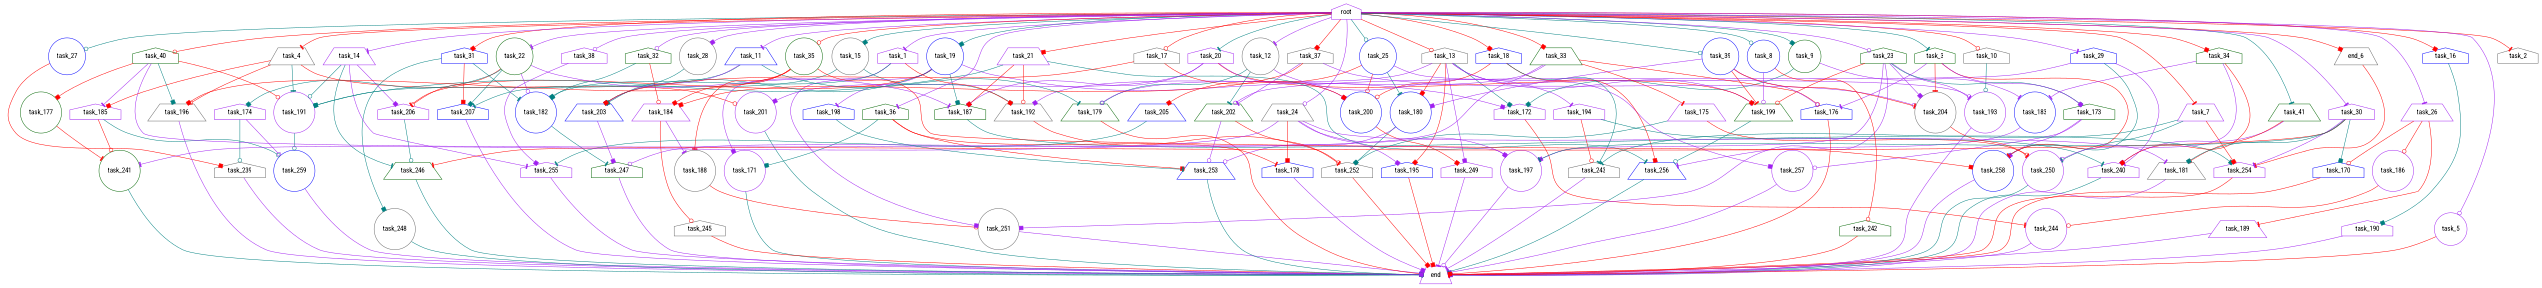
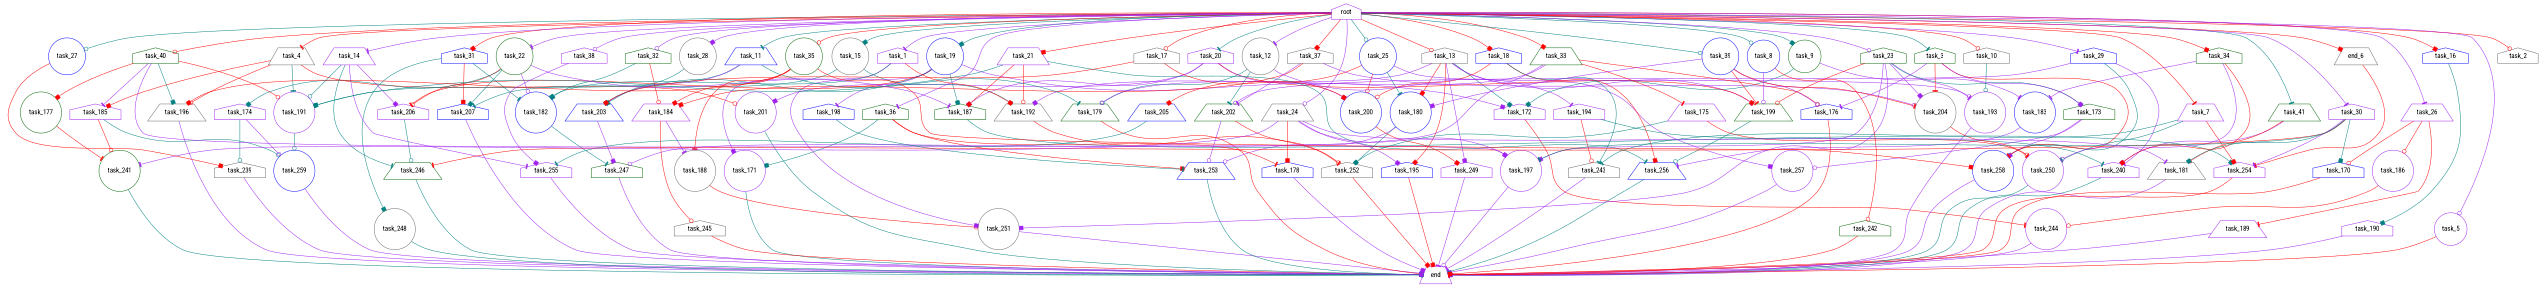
(1937, 19) -> (1937, 19)
(1046, 20) -> (1046, 20)
